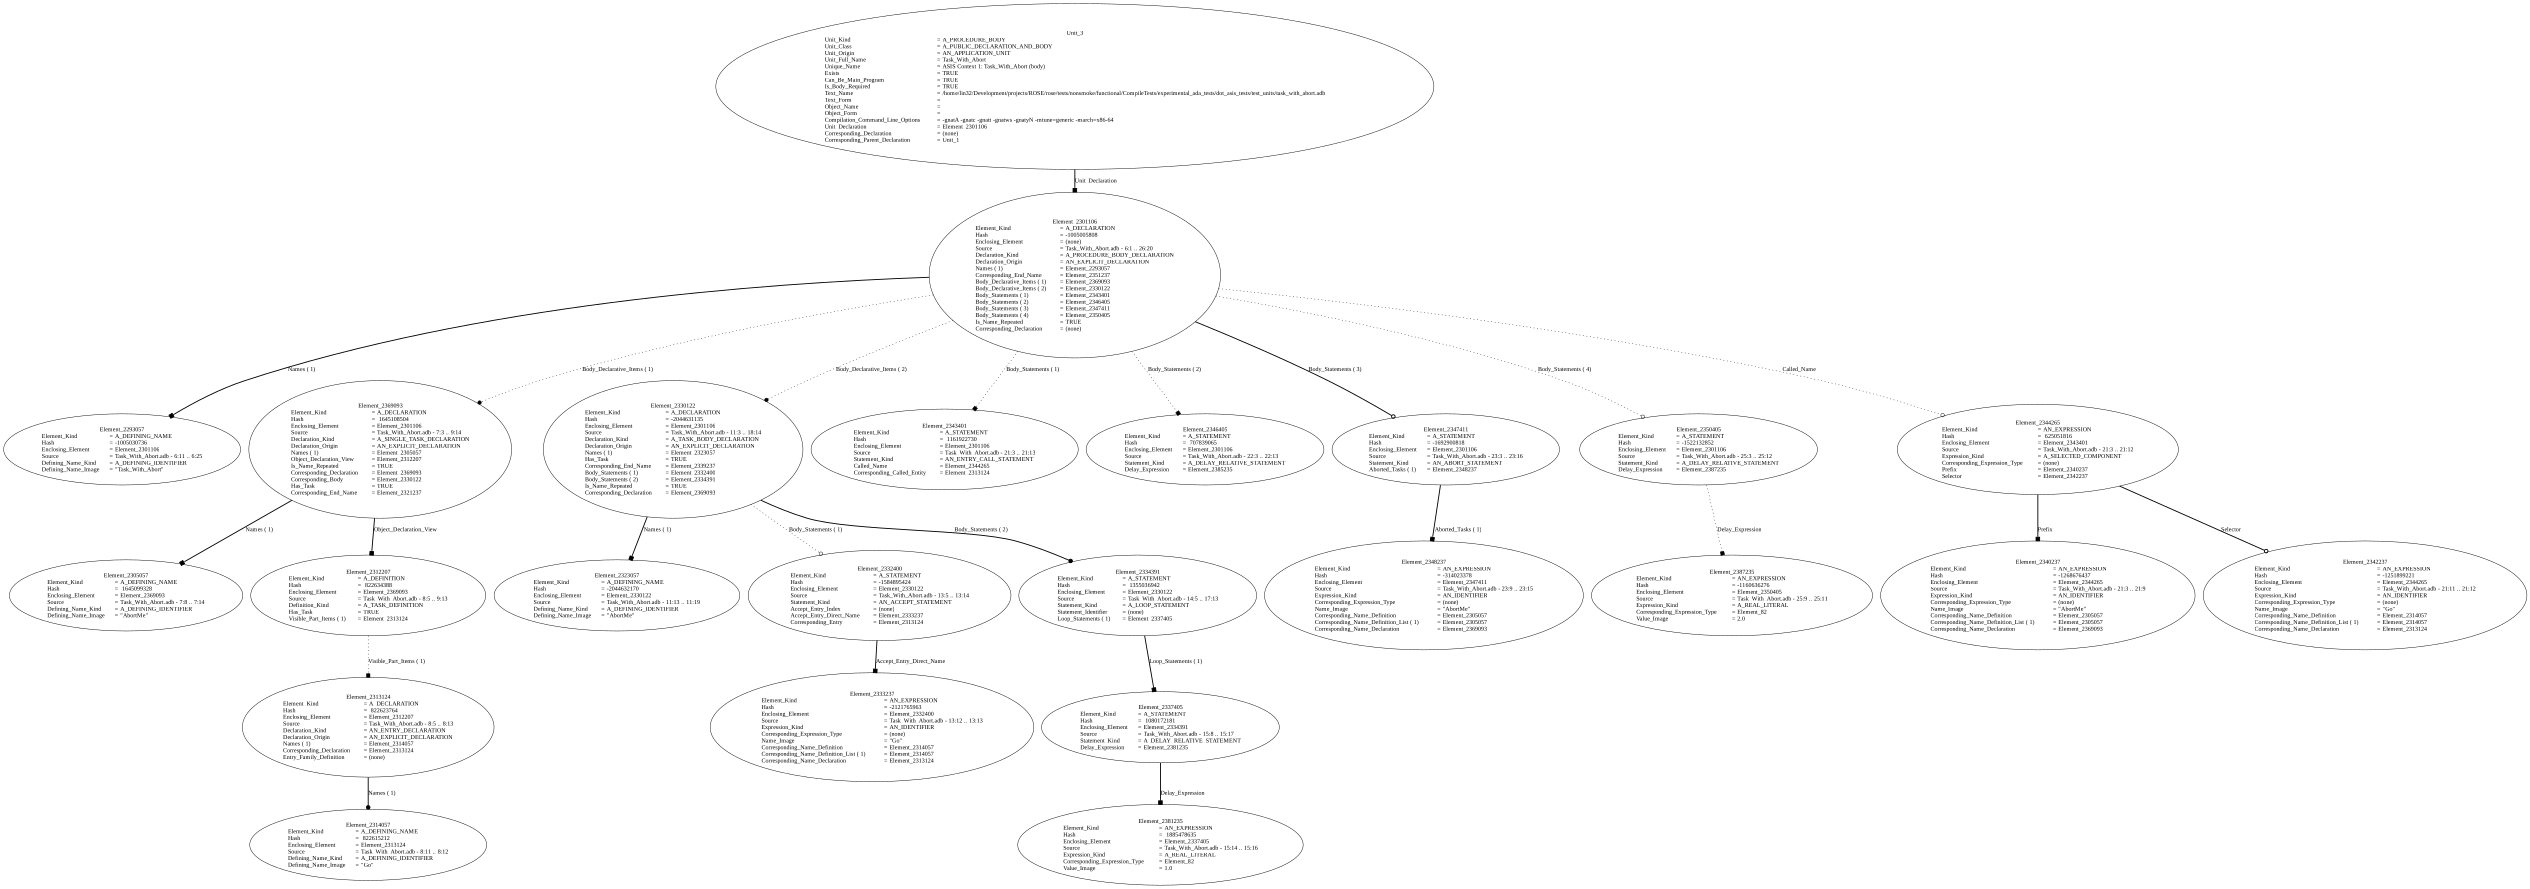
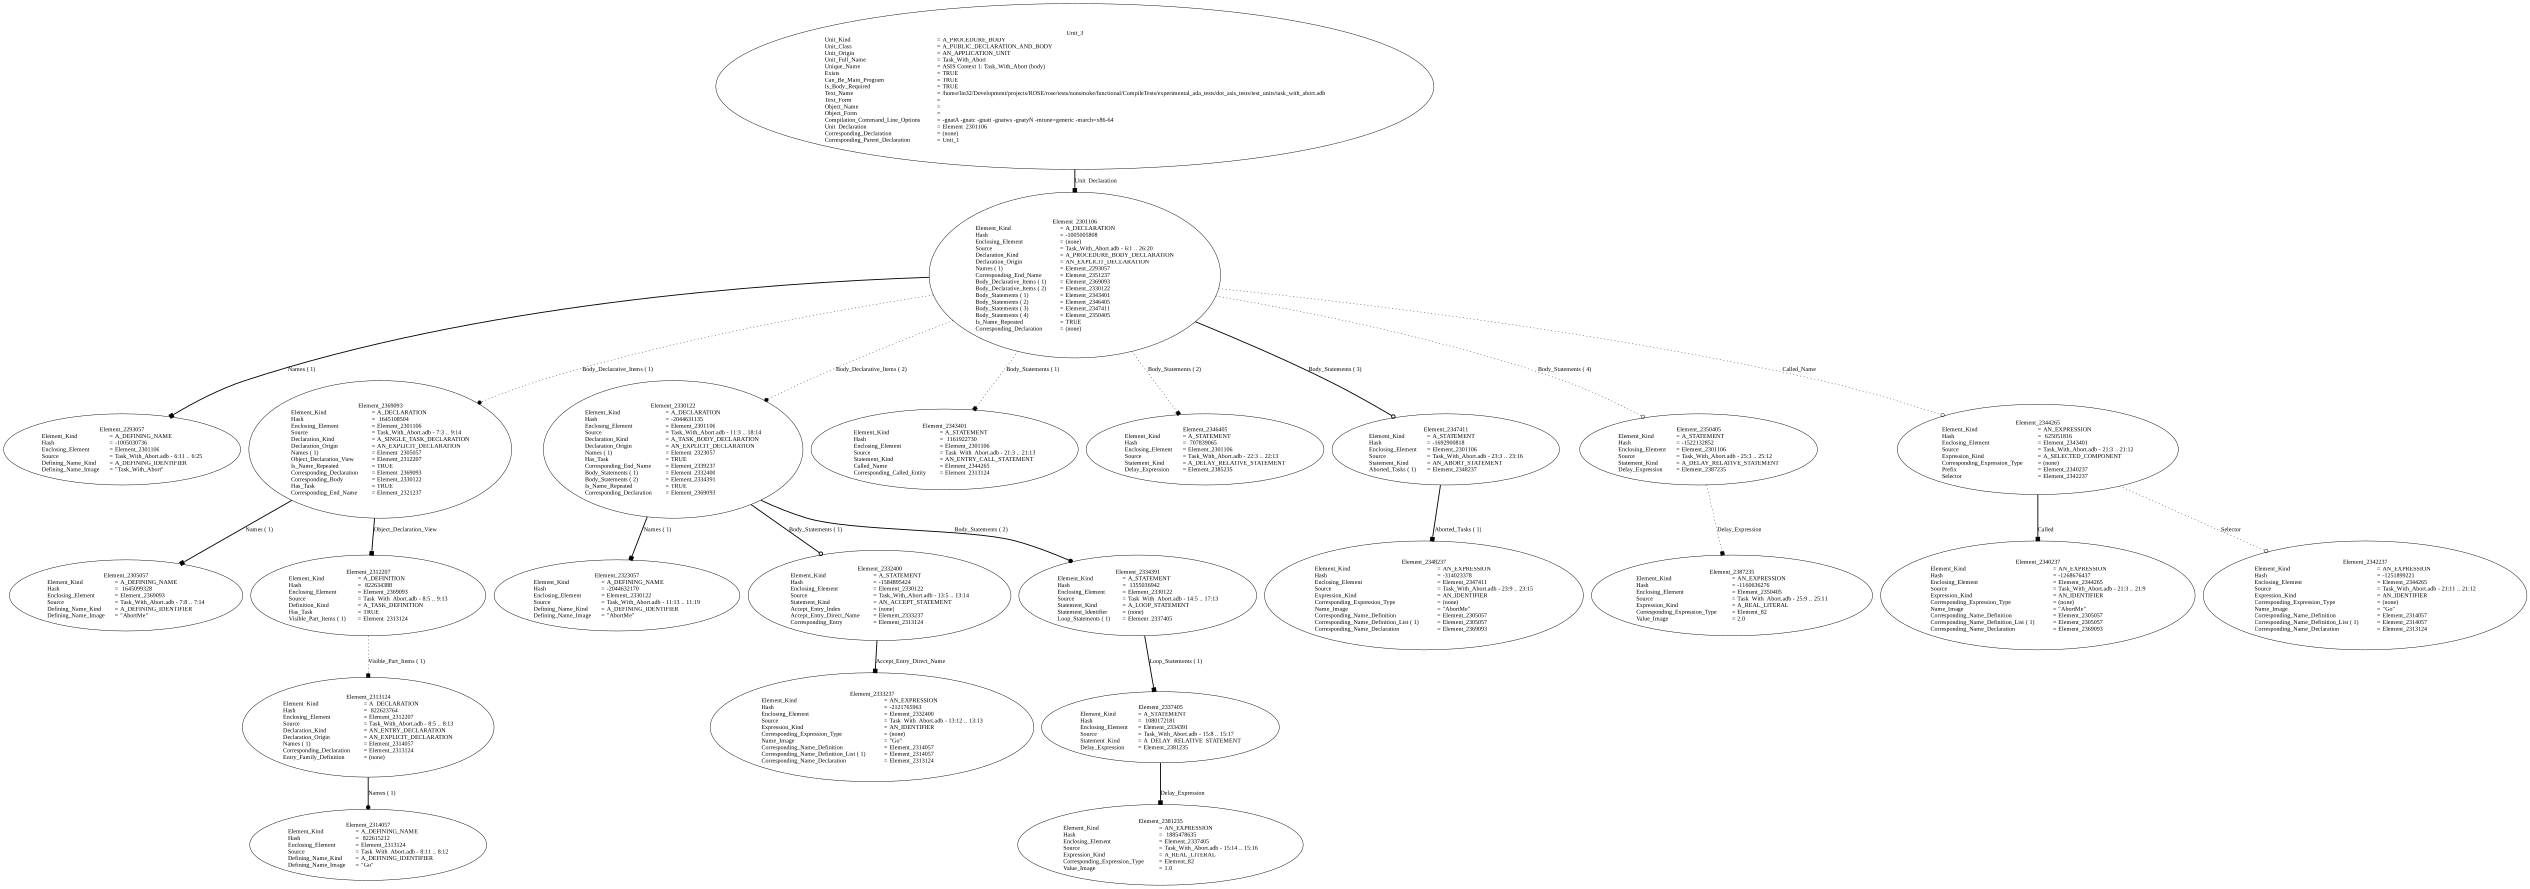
(2192, 518) -> (2192, 518)
(785, 529) -> (785, 529)
(2045, 529) -> (2046, 529)
